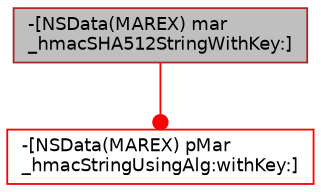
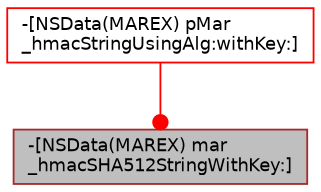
(160, 89) -> (160, 89)
